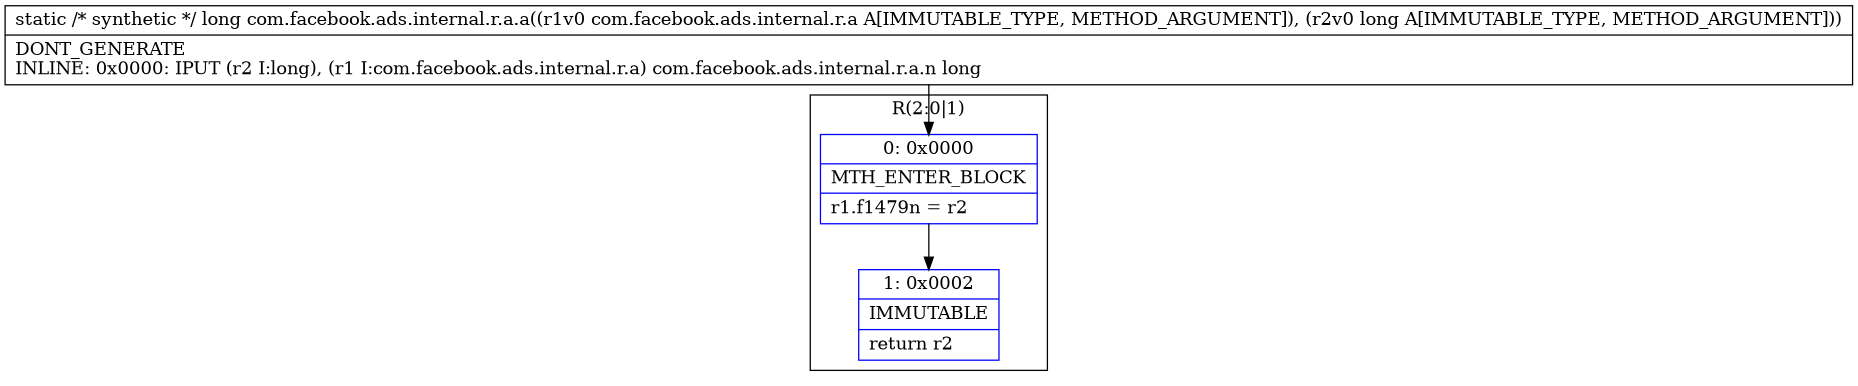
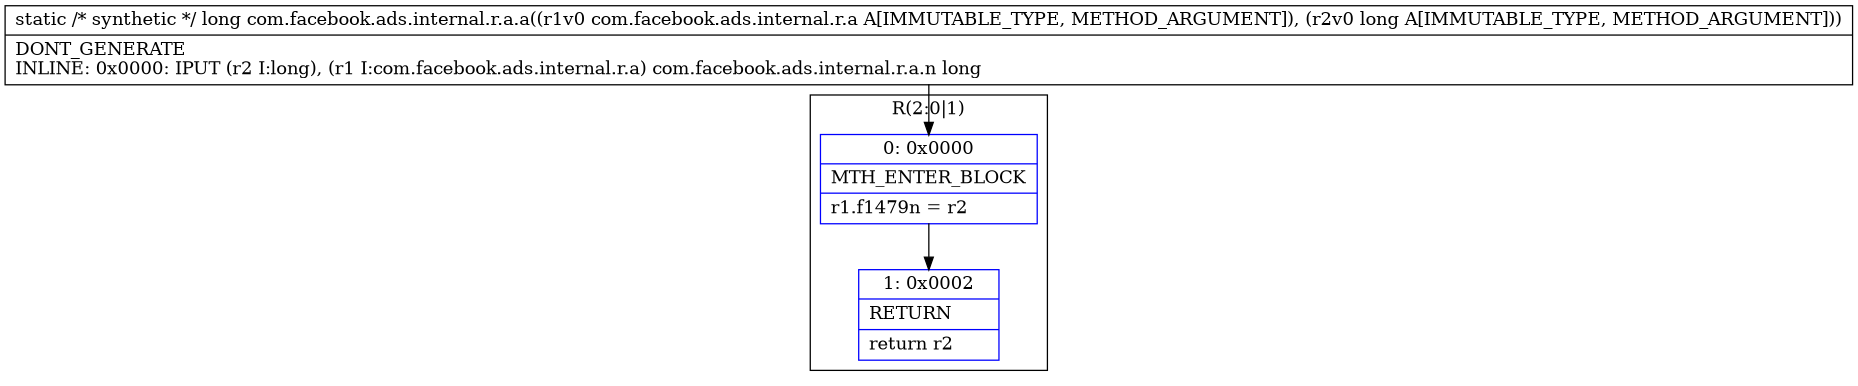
(929, 314) -> (910, 314)
